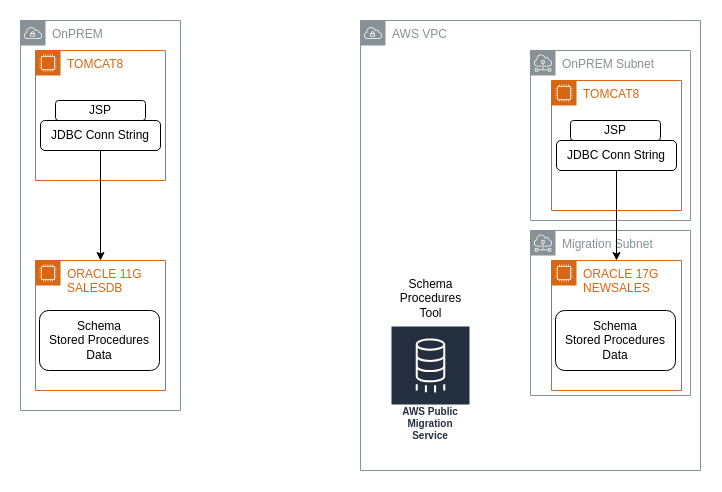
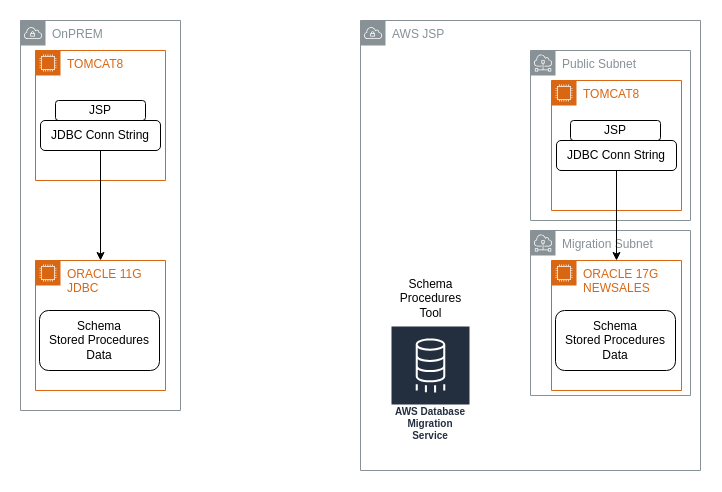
(414, 35) -> (414, 35)
(605, 65) -> (602, 65)
(100, 282) -> (100, 282)
(431, 430) -> (431, 424)
